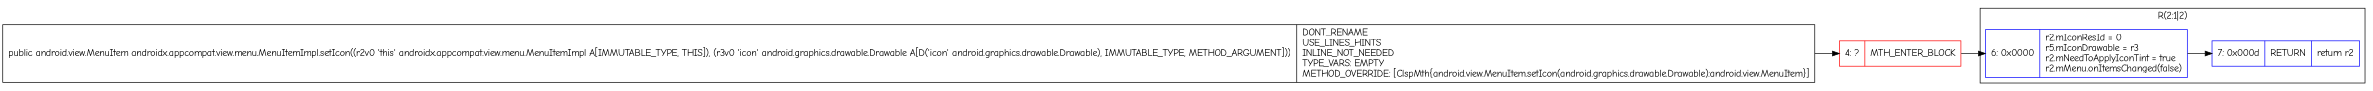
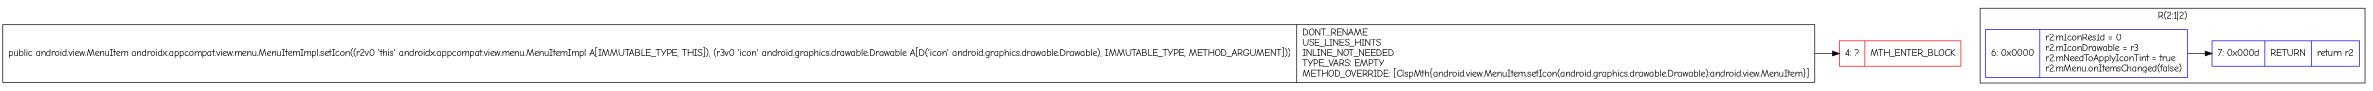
(2092, 48) -> (2092, 48)
(1970, 54) -> none
